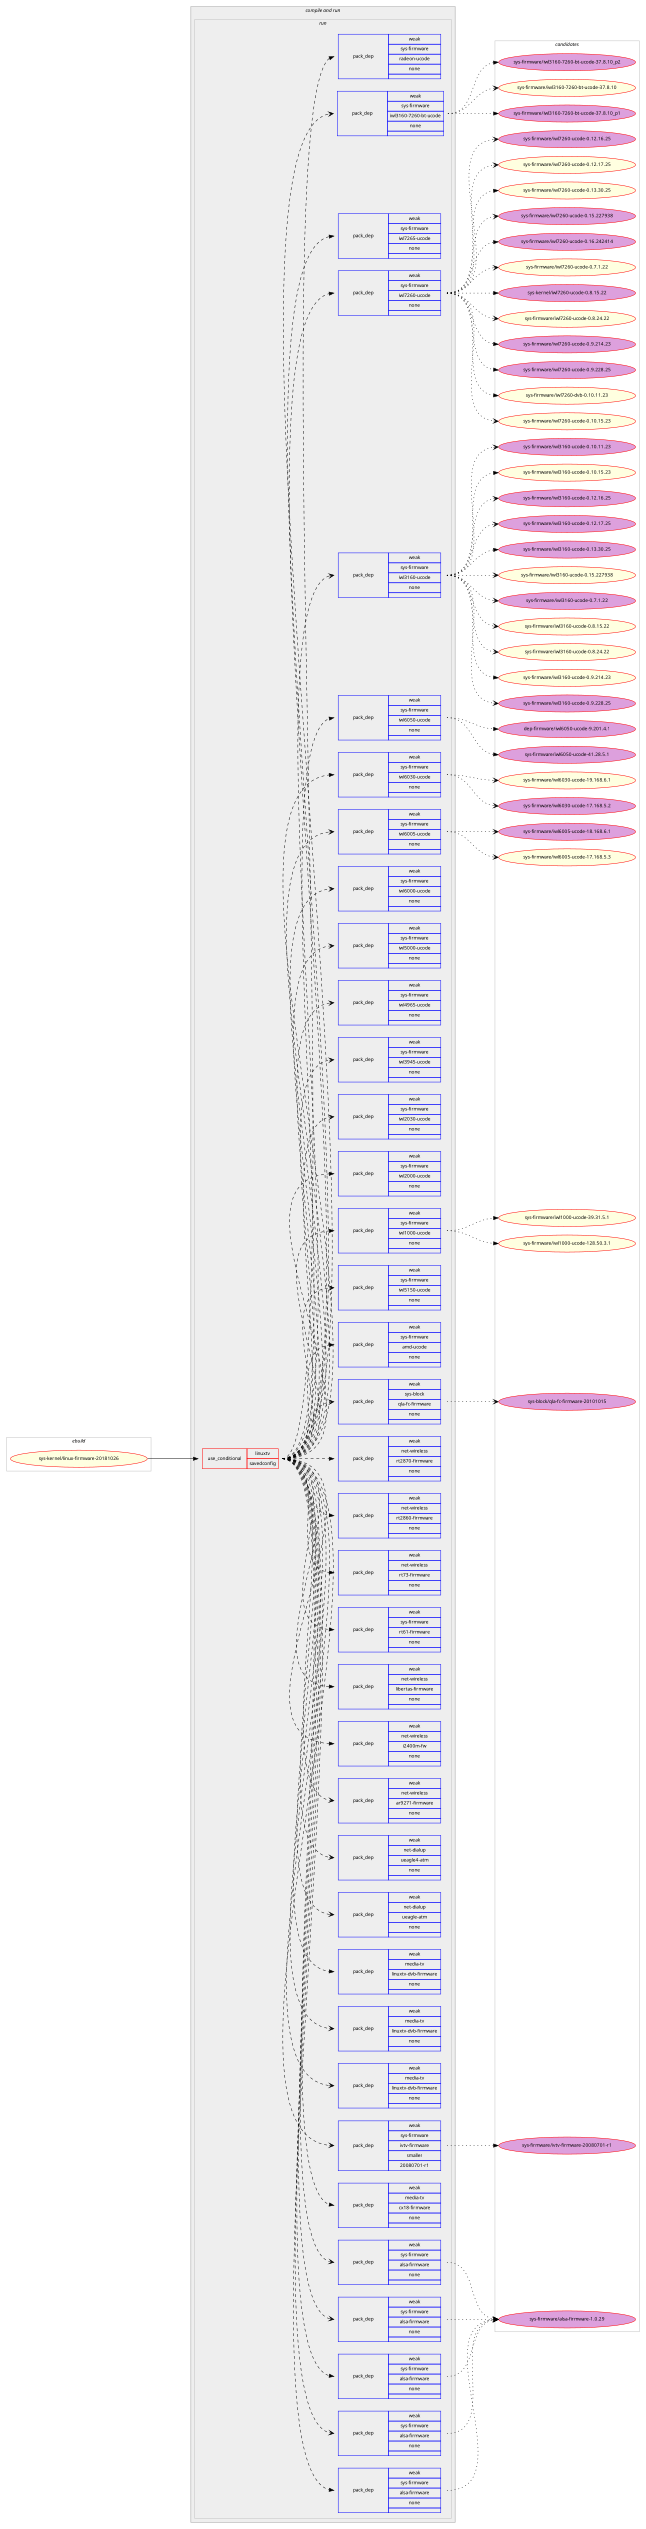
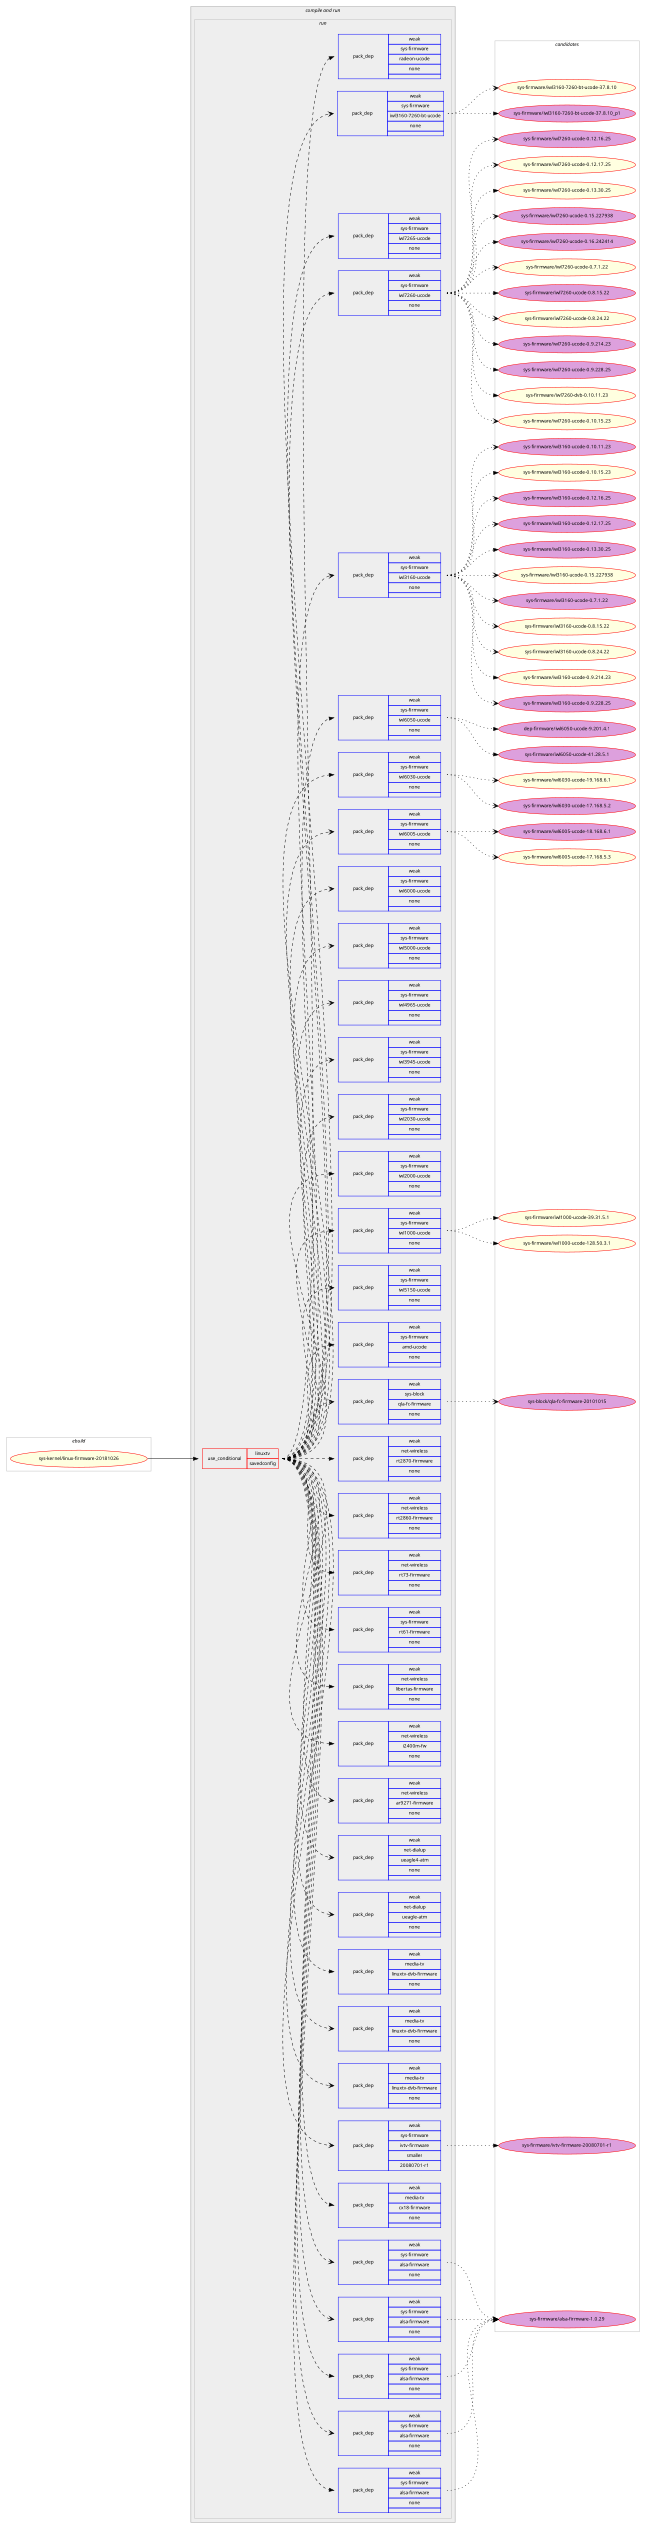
(567, 62) -> none
(567, 293) -> (567, 293)
